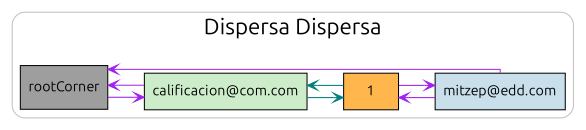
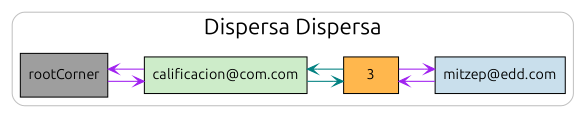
(311, 69) -> none
(371, 92) -> (371, 75)
